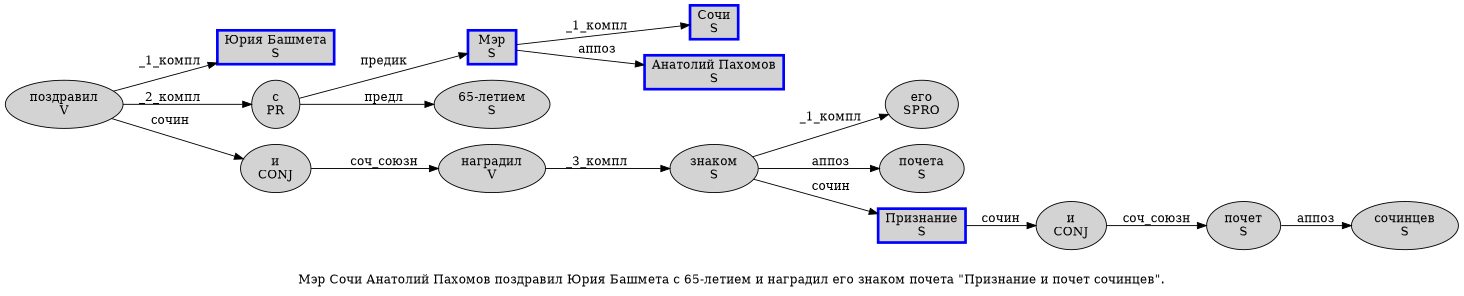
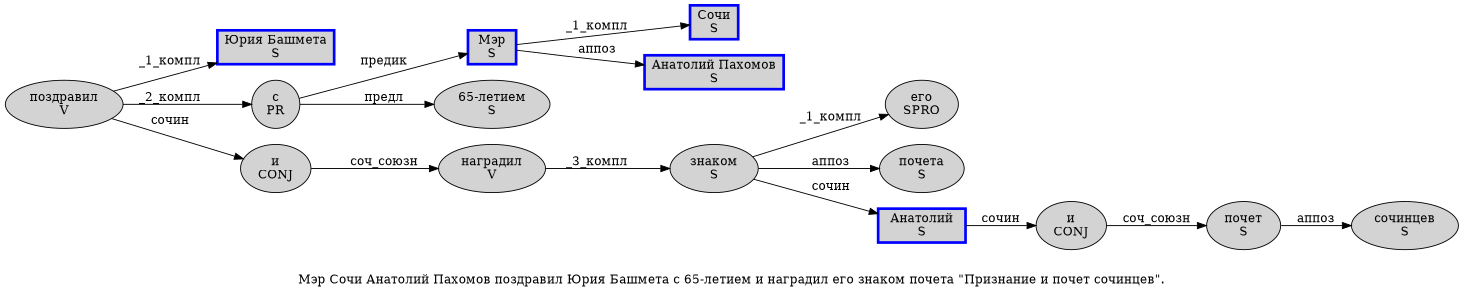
(922, 226) -> (922, 226)
